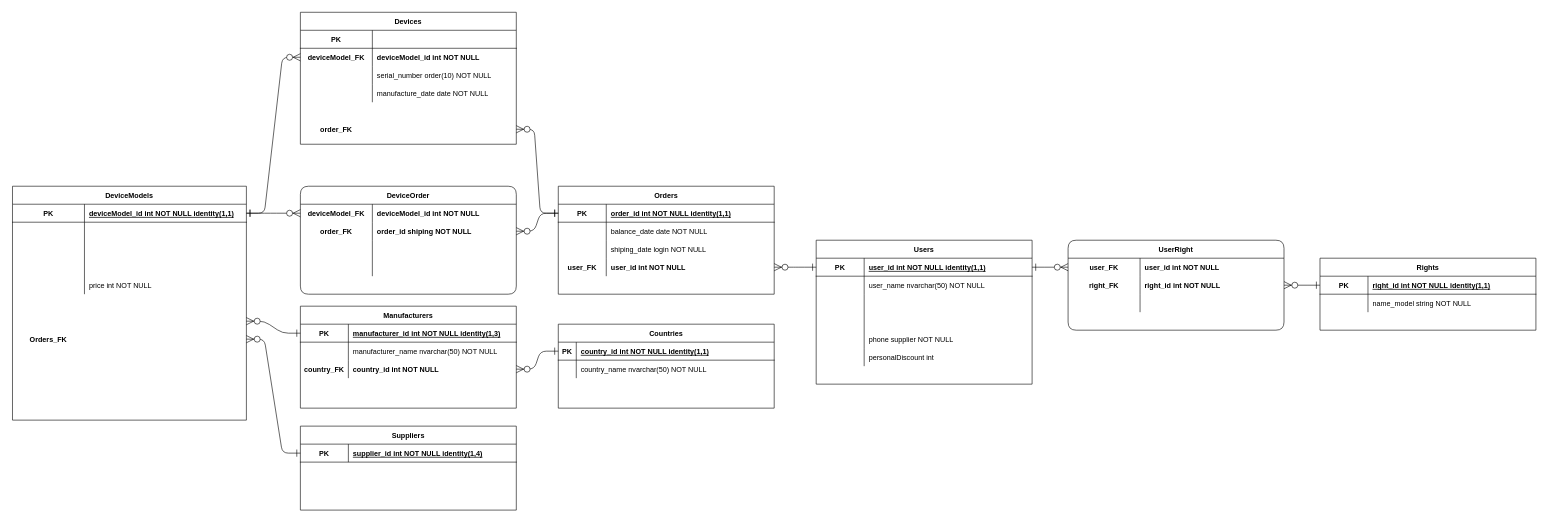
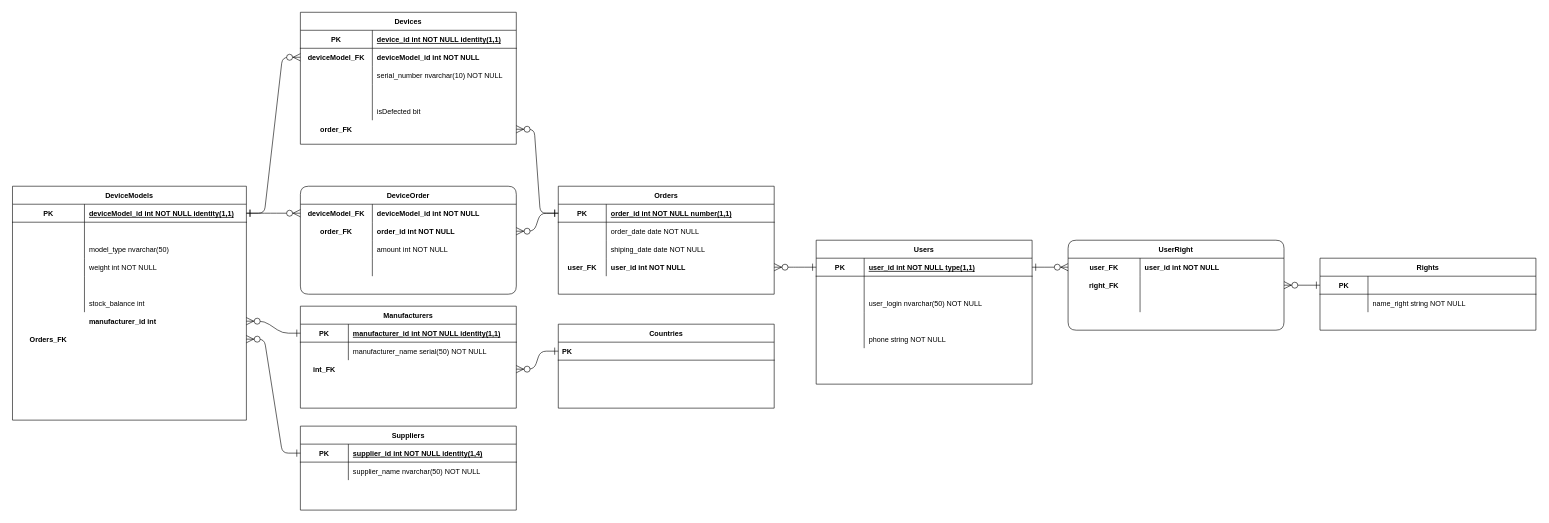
none -> (444, 39)
(437, 76) -> (443, 76)
(444, 93) -> none
none -> (444, 111)
(675, 214) -> (673, 214)
(422, 232) -> (414, 232)
(659, 232) -> (656, 232)
none -> (165, 249)
none -> (444, 249)
(659, 250) -> (659, 250)
none -> (165, 267)
(931, 268) -> (925, 268)
(165, 285) -> none
(948, 285) -> none
(1212, 285) -> none
(1452, 285) -> none
none -> (165, 303)
none -> (948, 303)
(1421, 304) -> (1421, 304)
none -> (165, 321)
(429, 334) -> (429, 334)
(910, 340) -> (907, 340)
(675, 351) -> none
(429, 352) -> (423, 352)
(948, 357) -> none
(432, 369) -> none
(675, 369) -> none
(324, 370) -> (324, 370)
none -> (432, 471)
